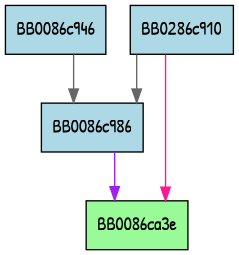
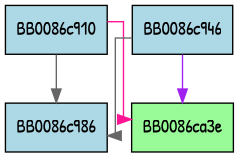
(182, 30) -> (56, 30)
(115, 169) -> (183, 72)
